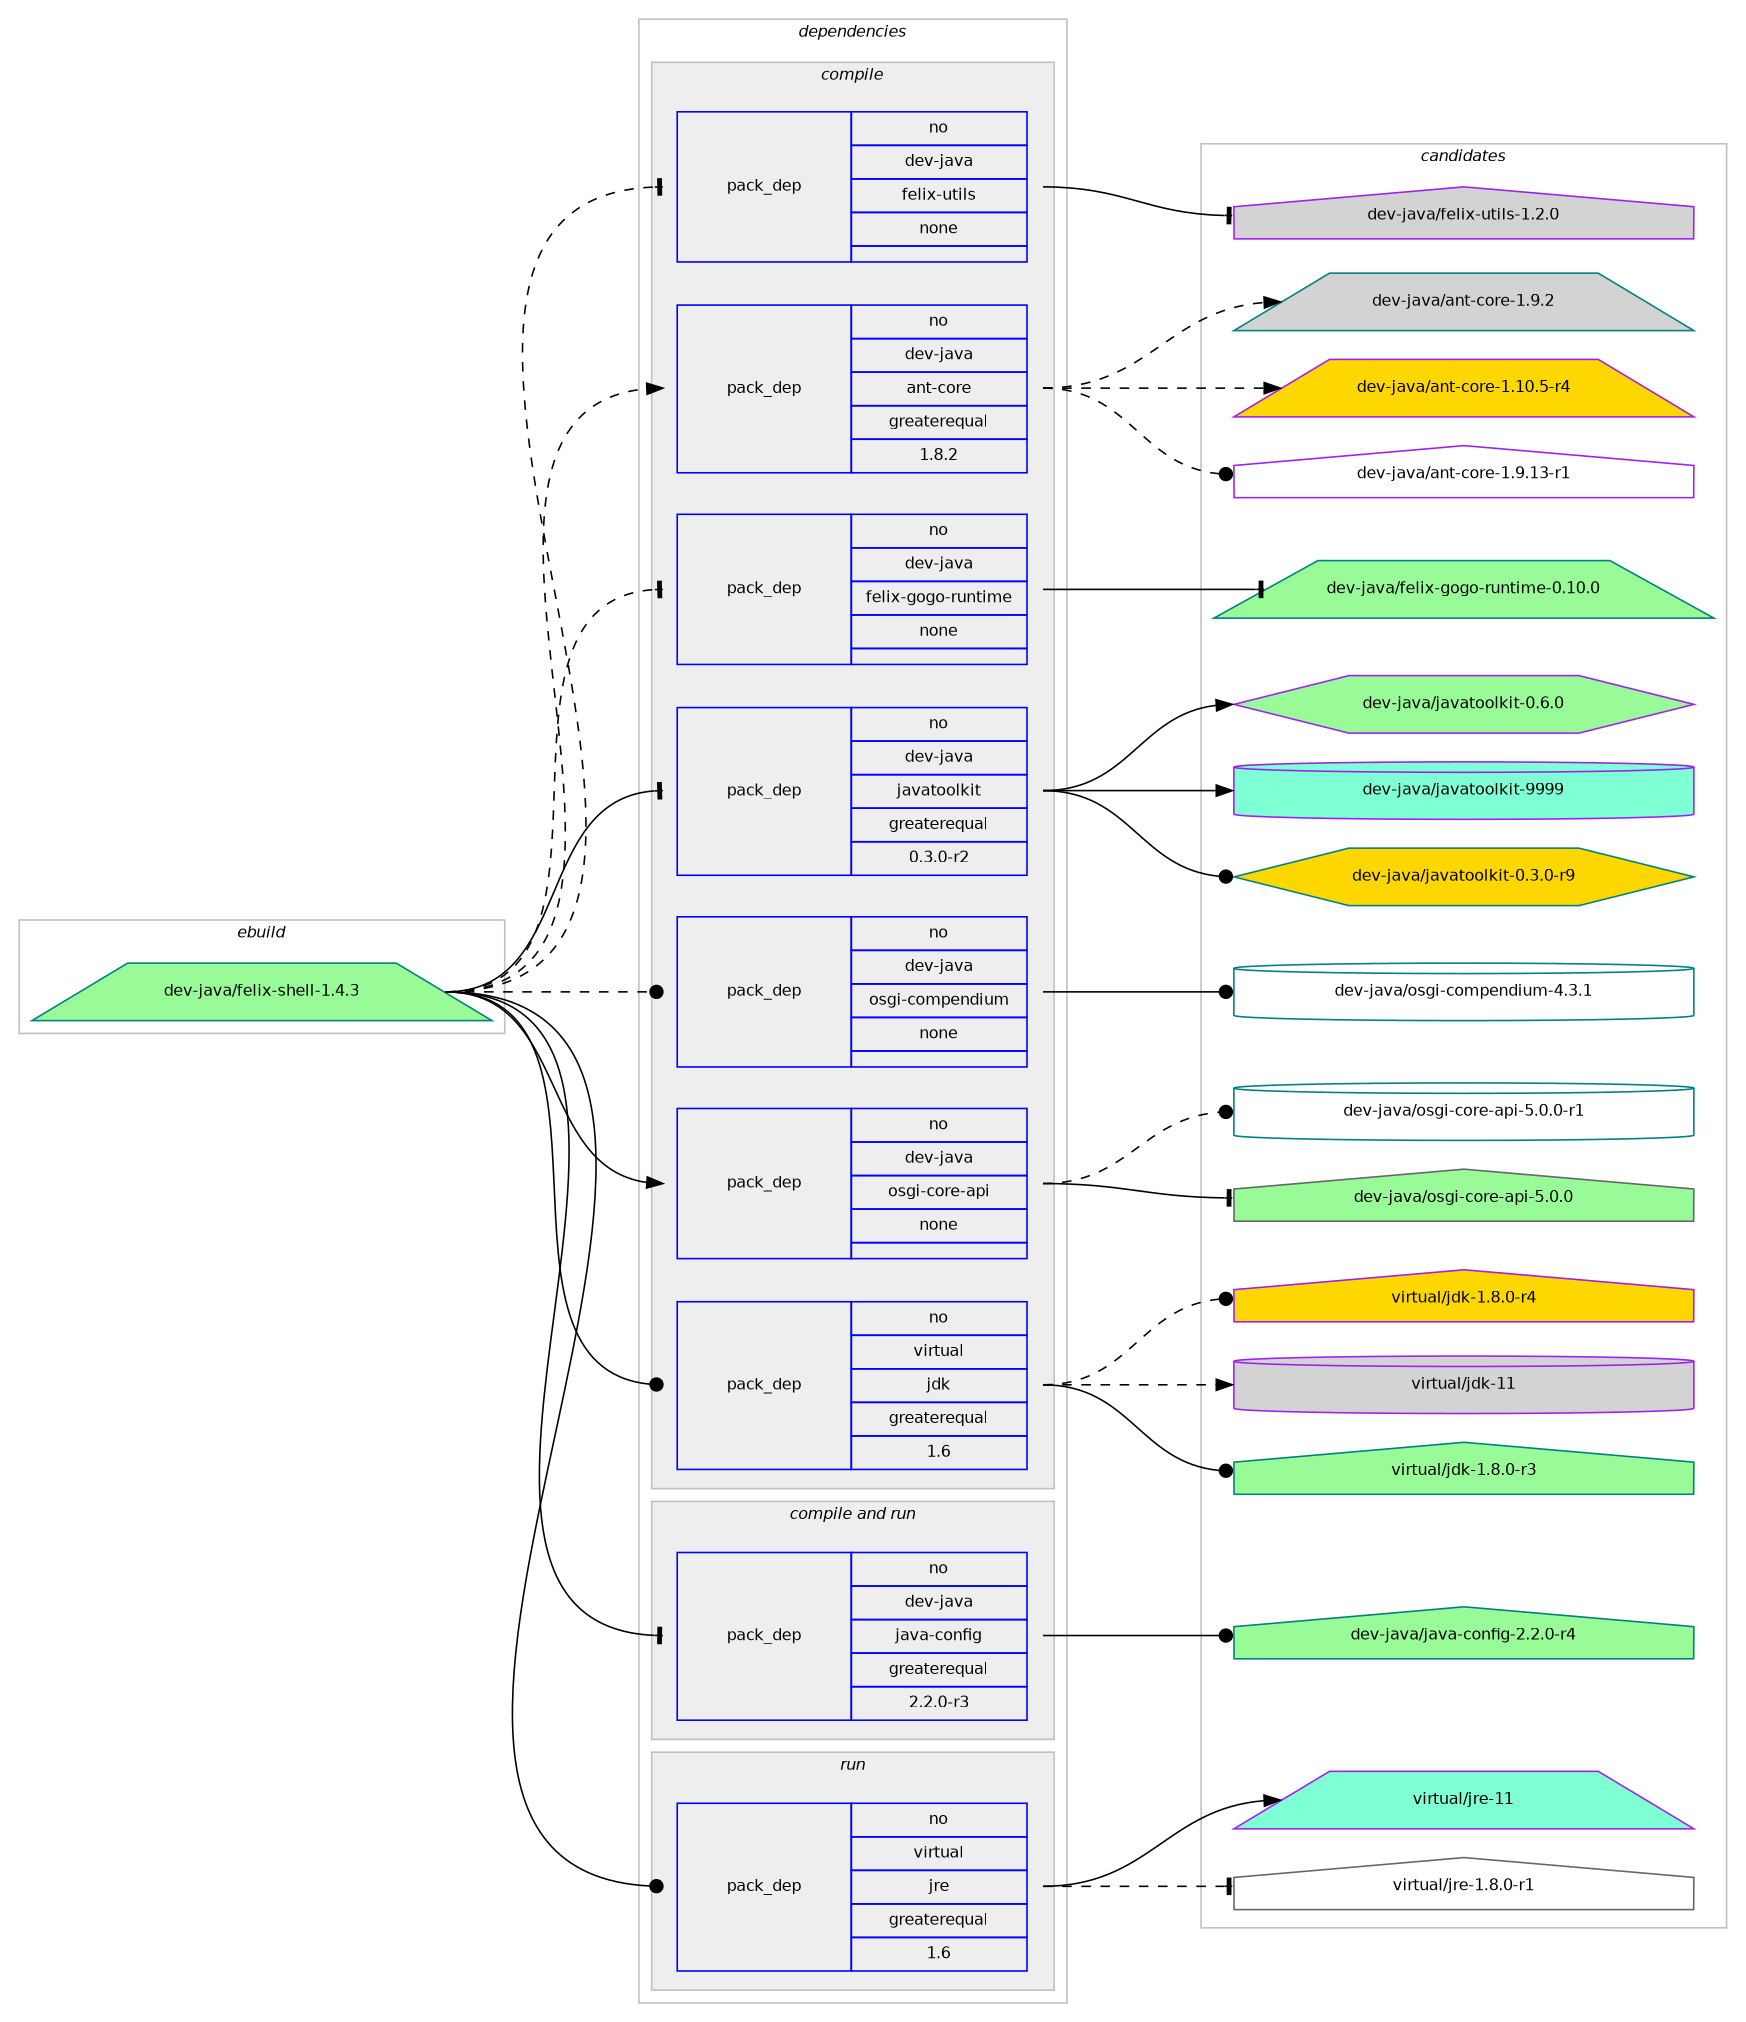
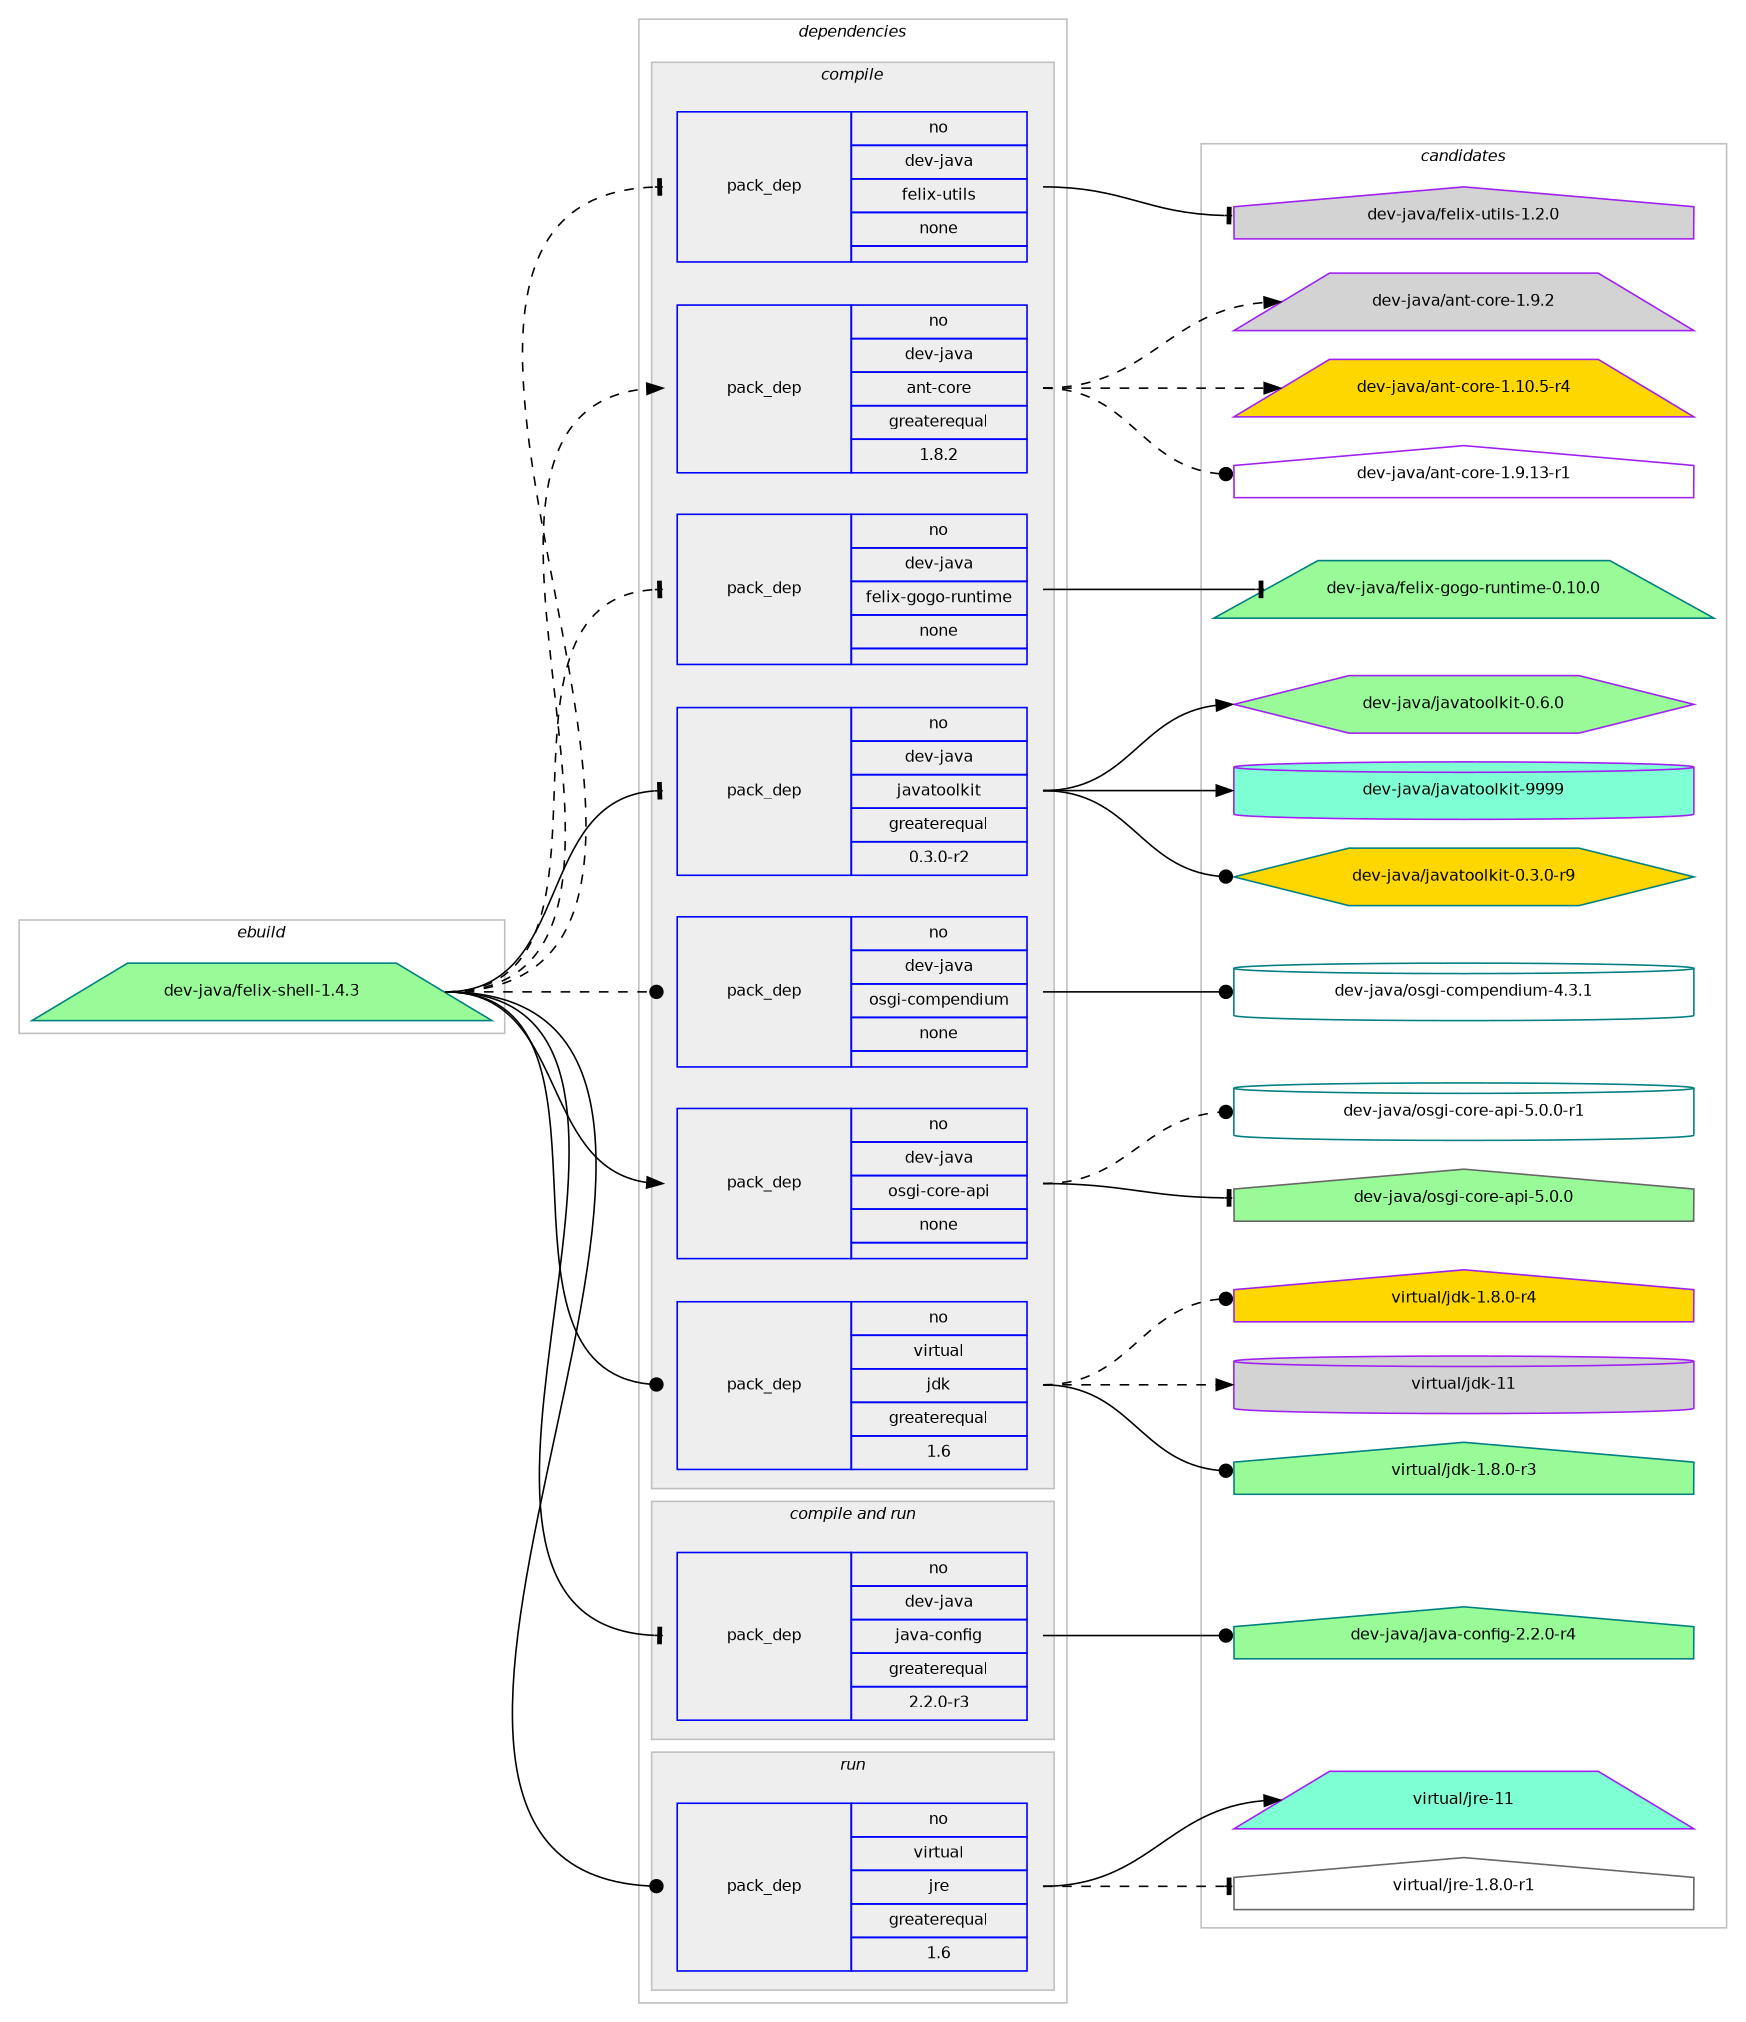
(1464, 302) -> (1464, 302)
